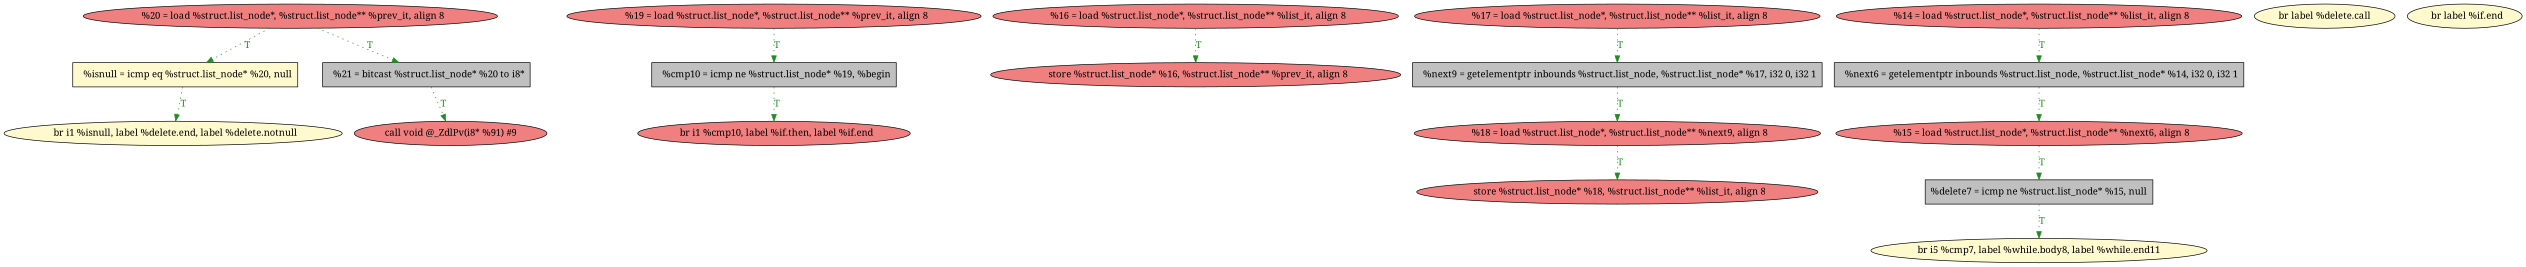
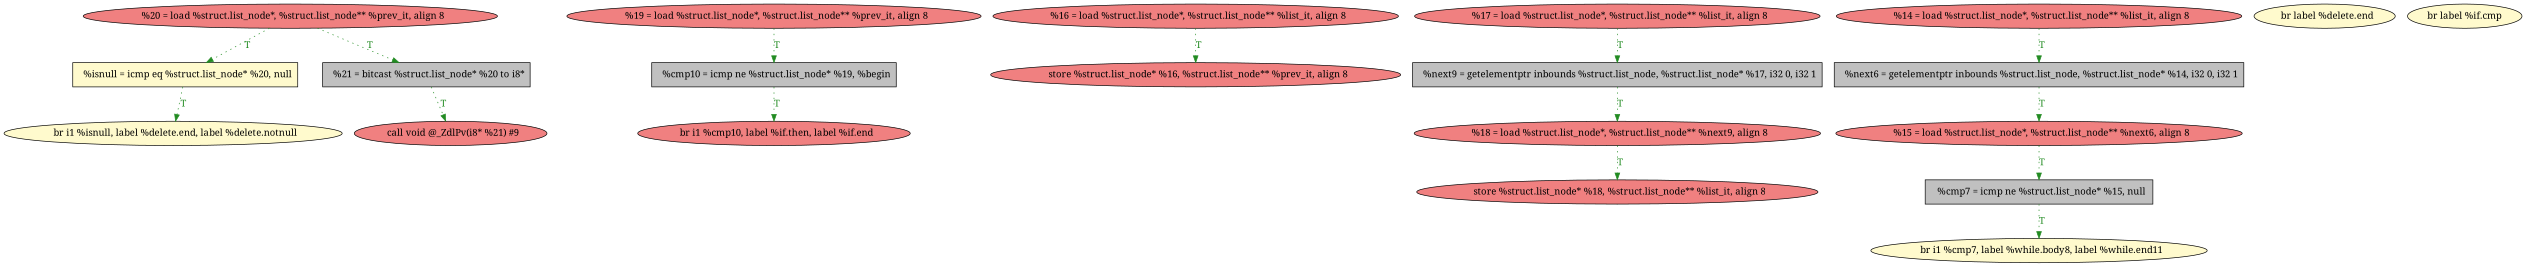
(2325, 16) -> (2325, 16)
(2465, 16) -> (2465, 16)
(451, 133) -> (451, 133)
(2039, 192) -> (2039, 192)
(2039, 251) -> (2039, 251)
